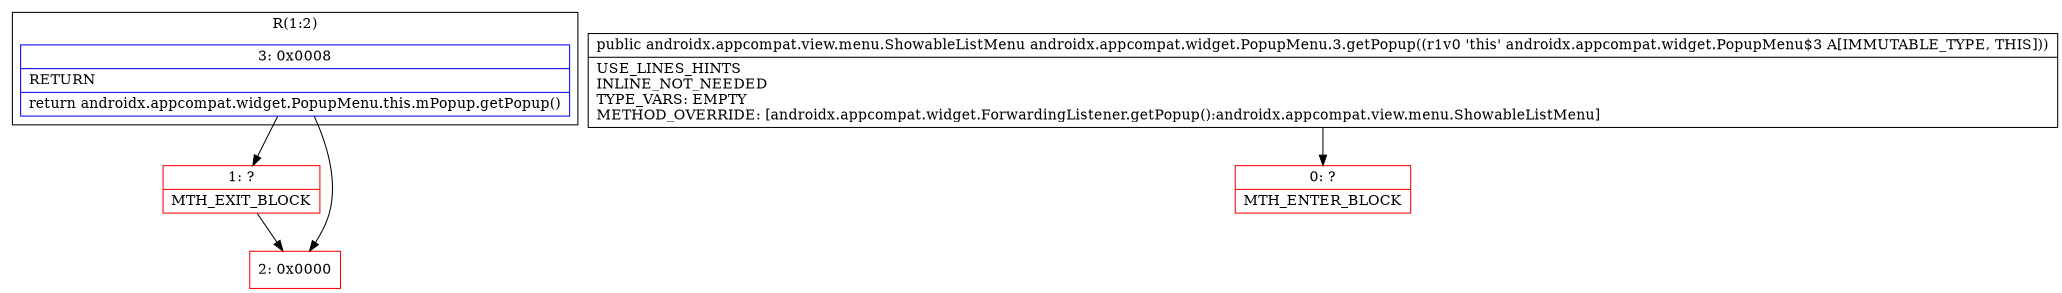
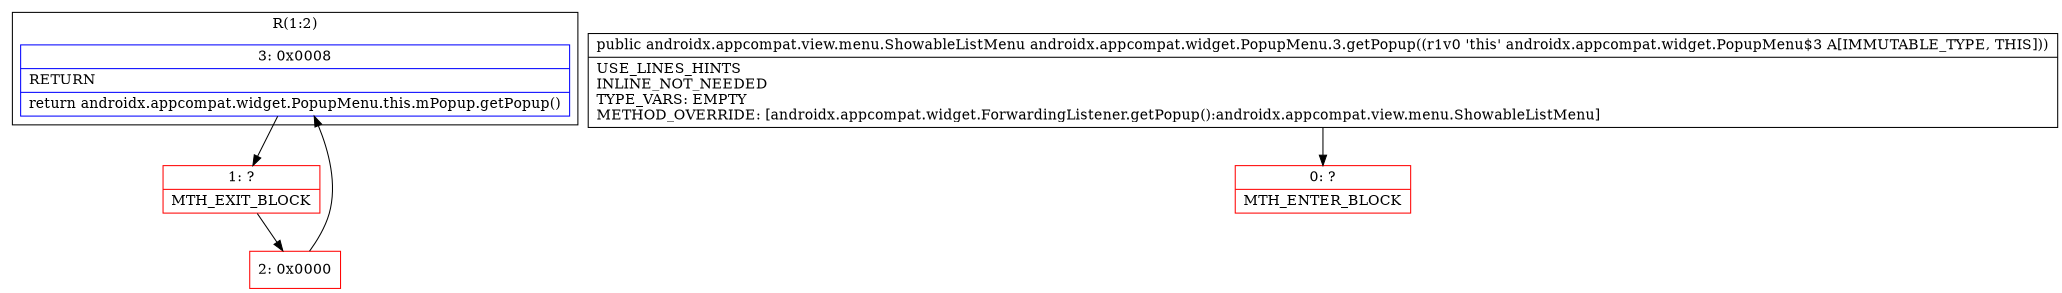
(332, 180) -> (332, 190)
